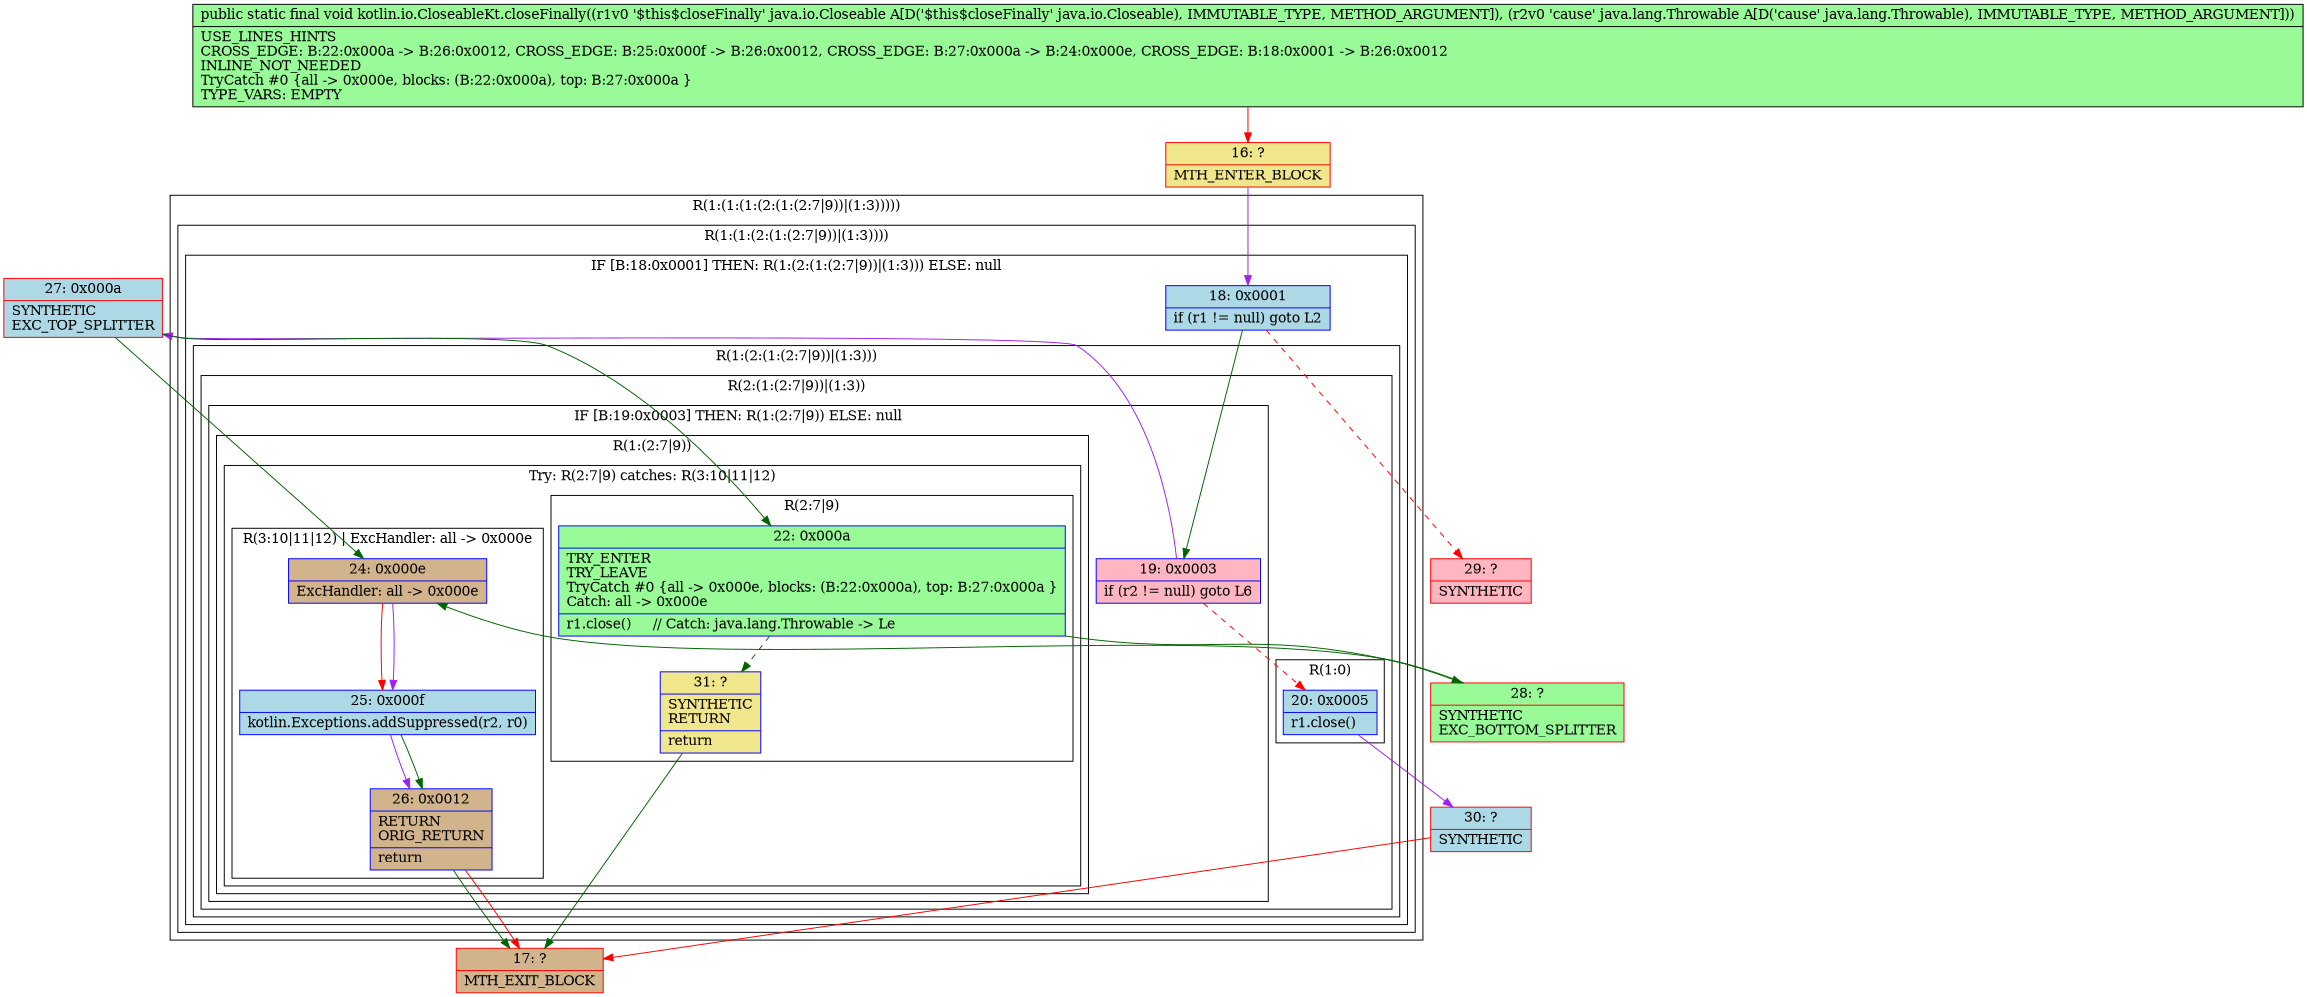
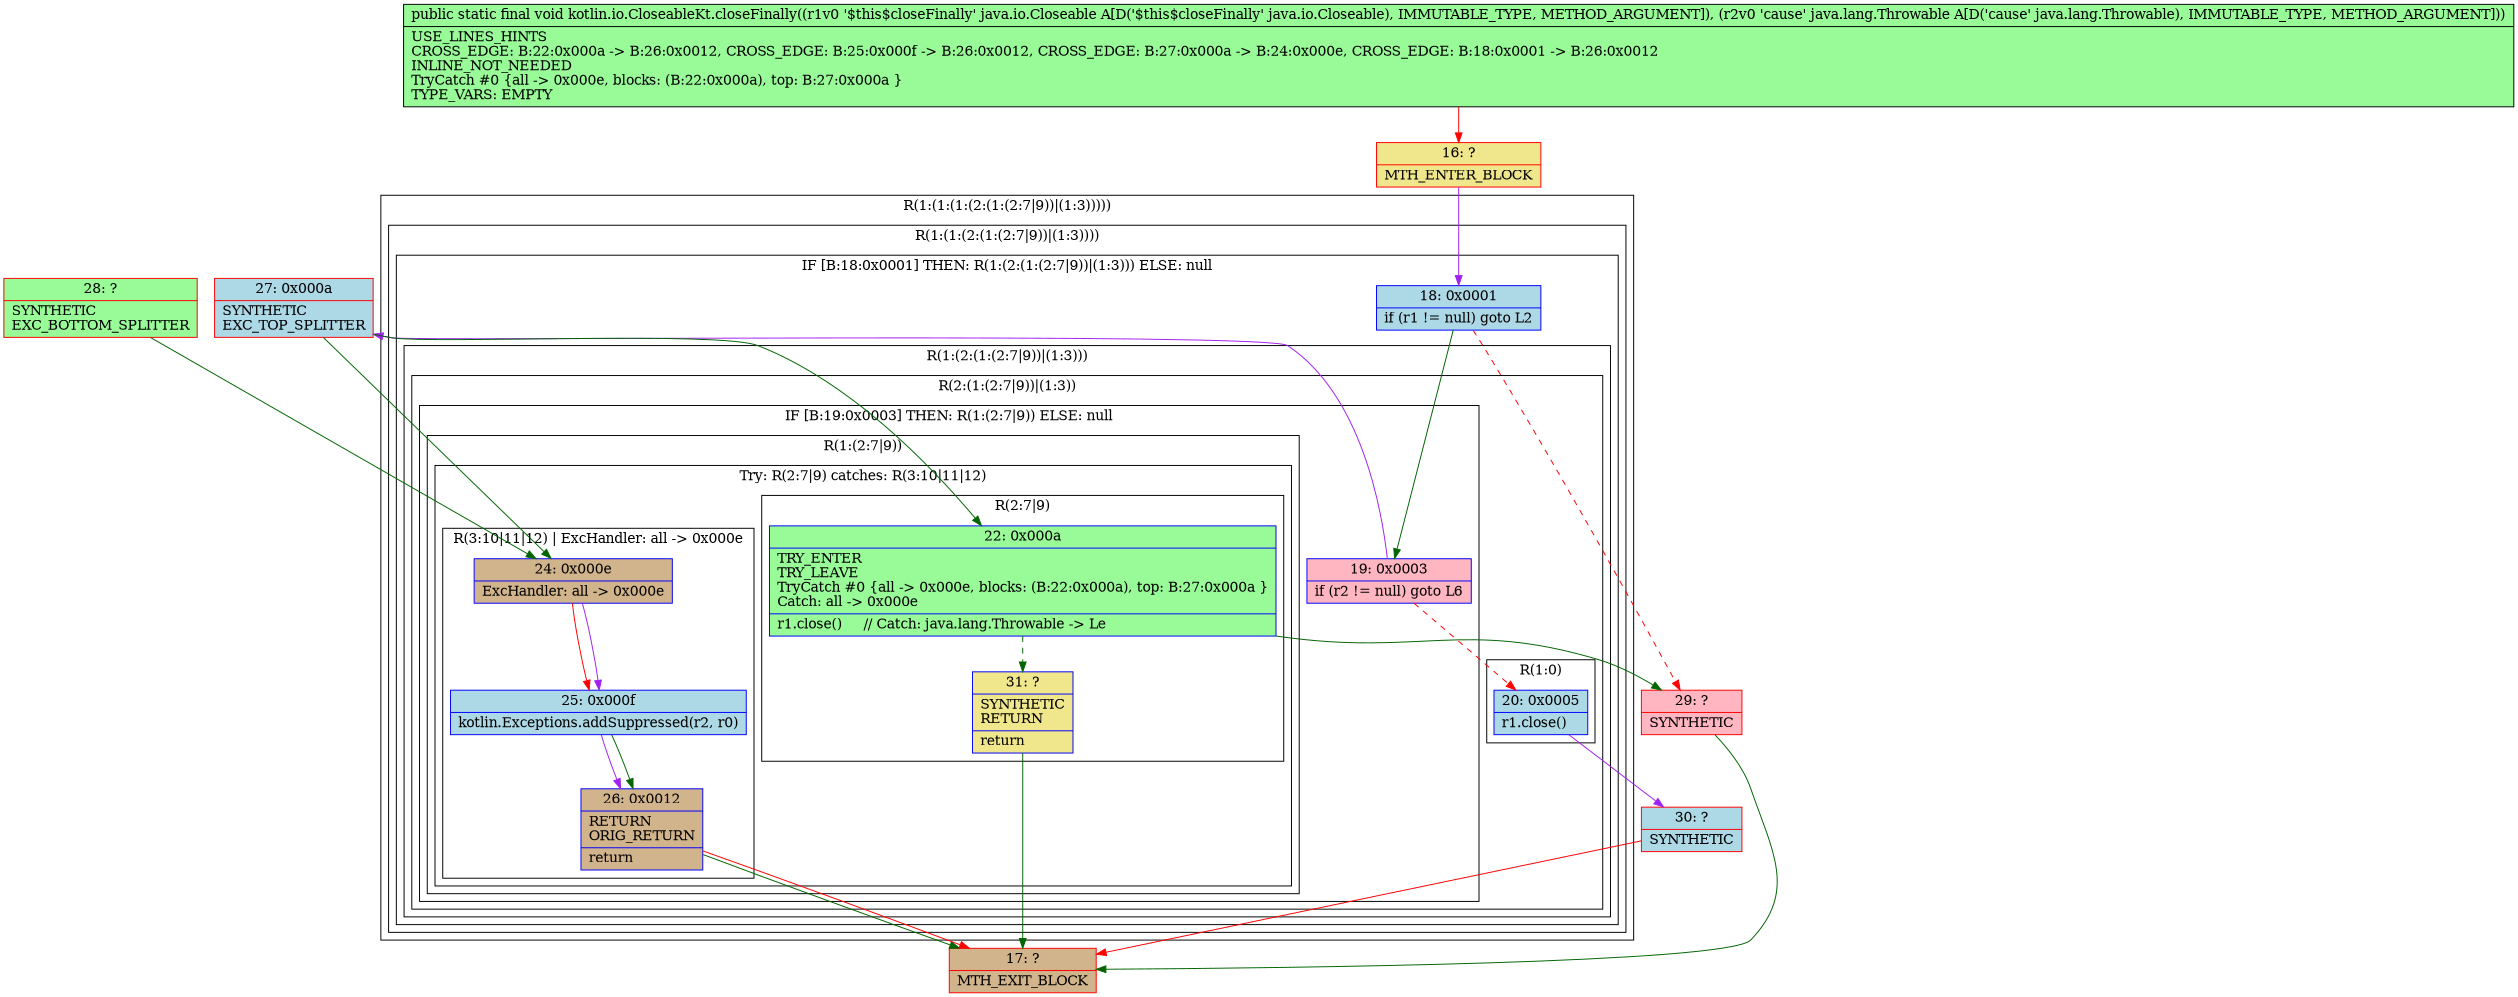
(1261, 644) -> (1468, 640)
none -> (1543, 961)
